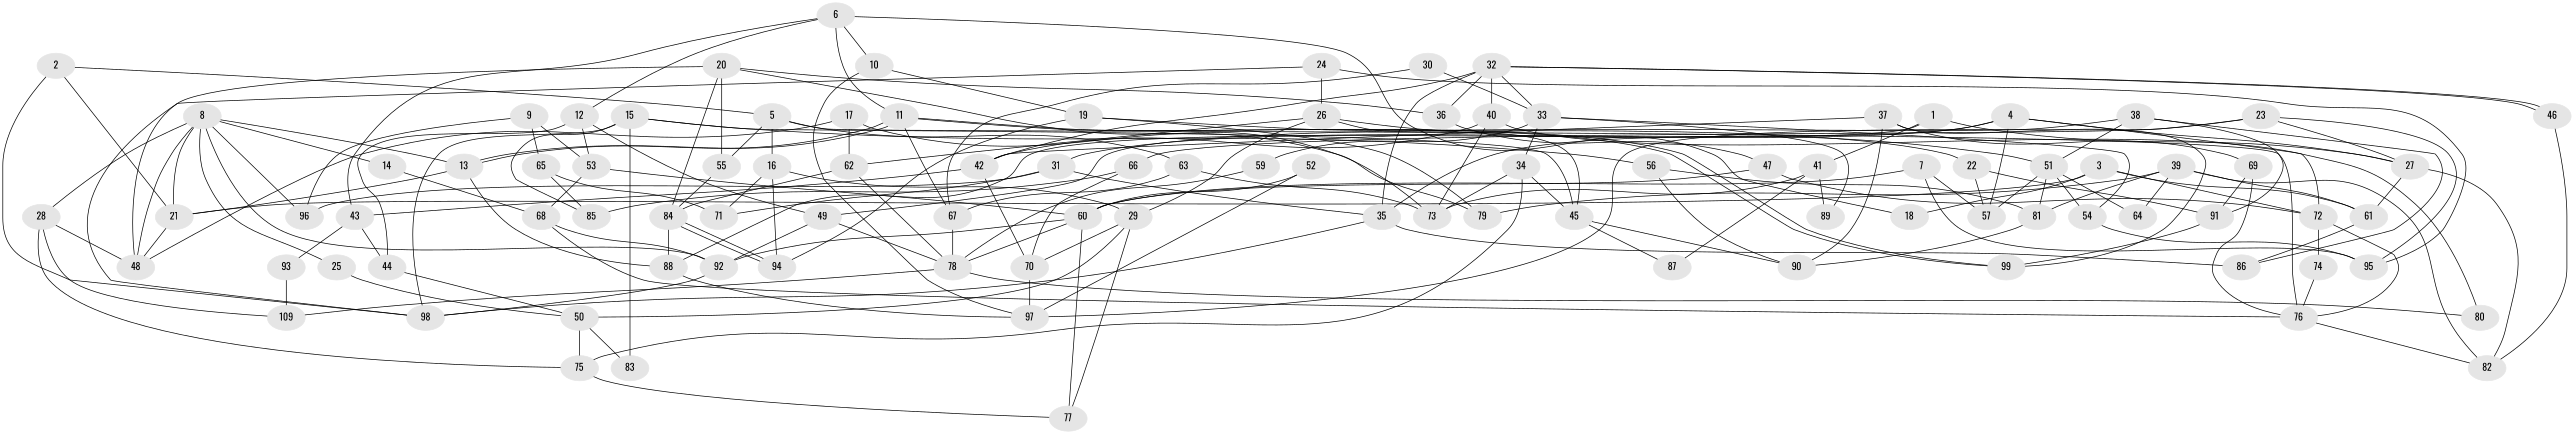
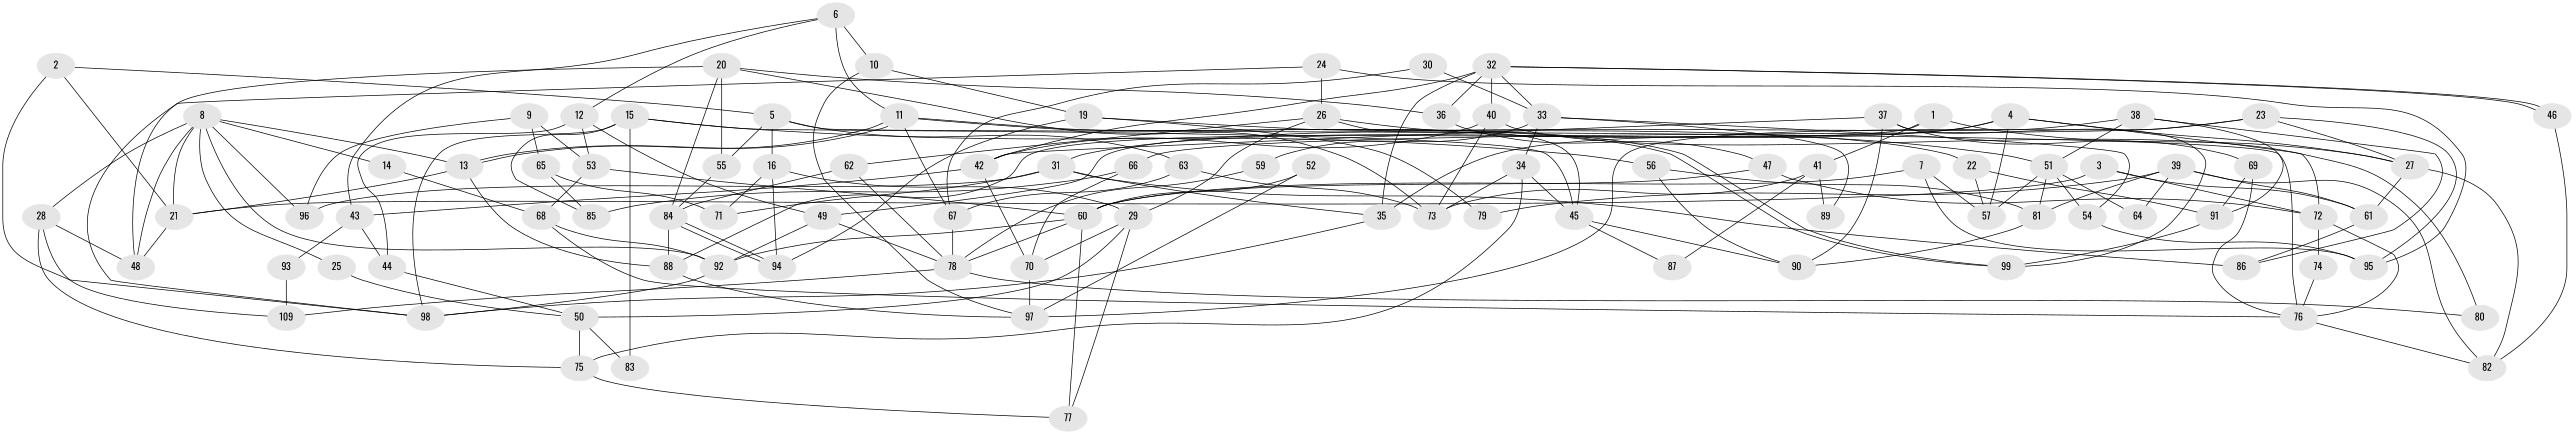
(849, 116) -> none
(1910, 217) -> none
(1808, 253) -> (1648, 209)
